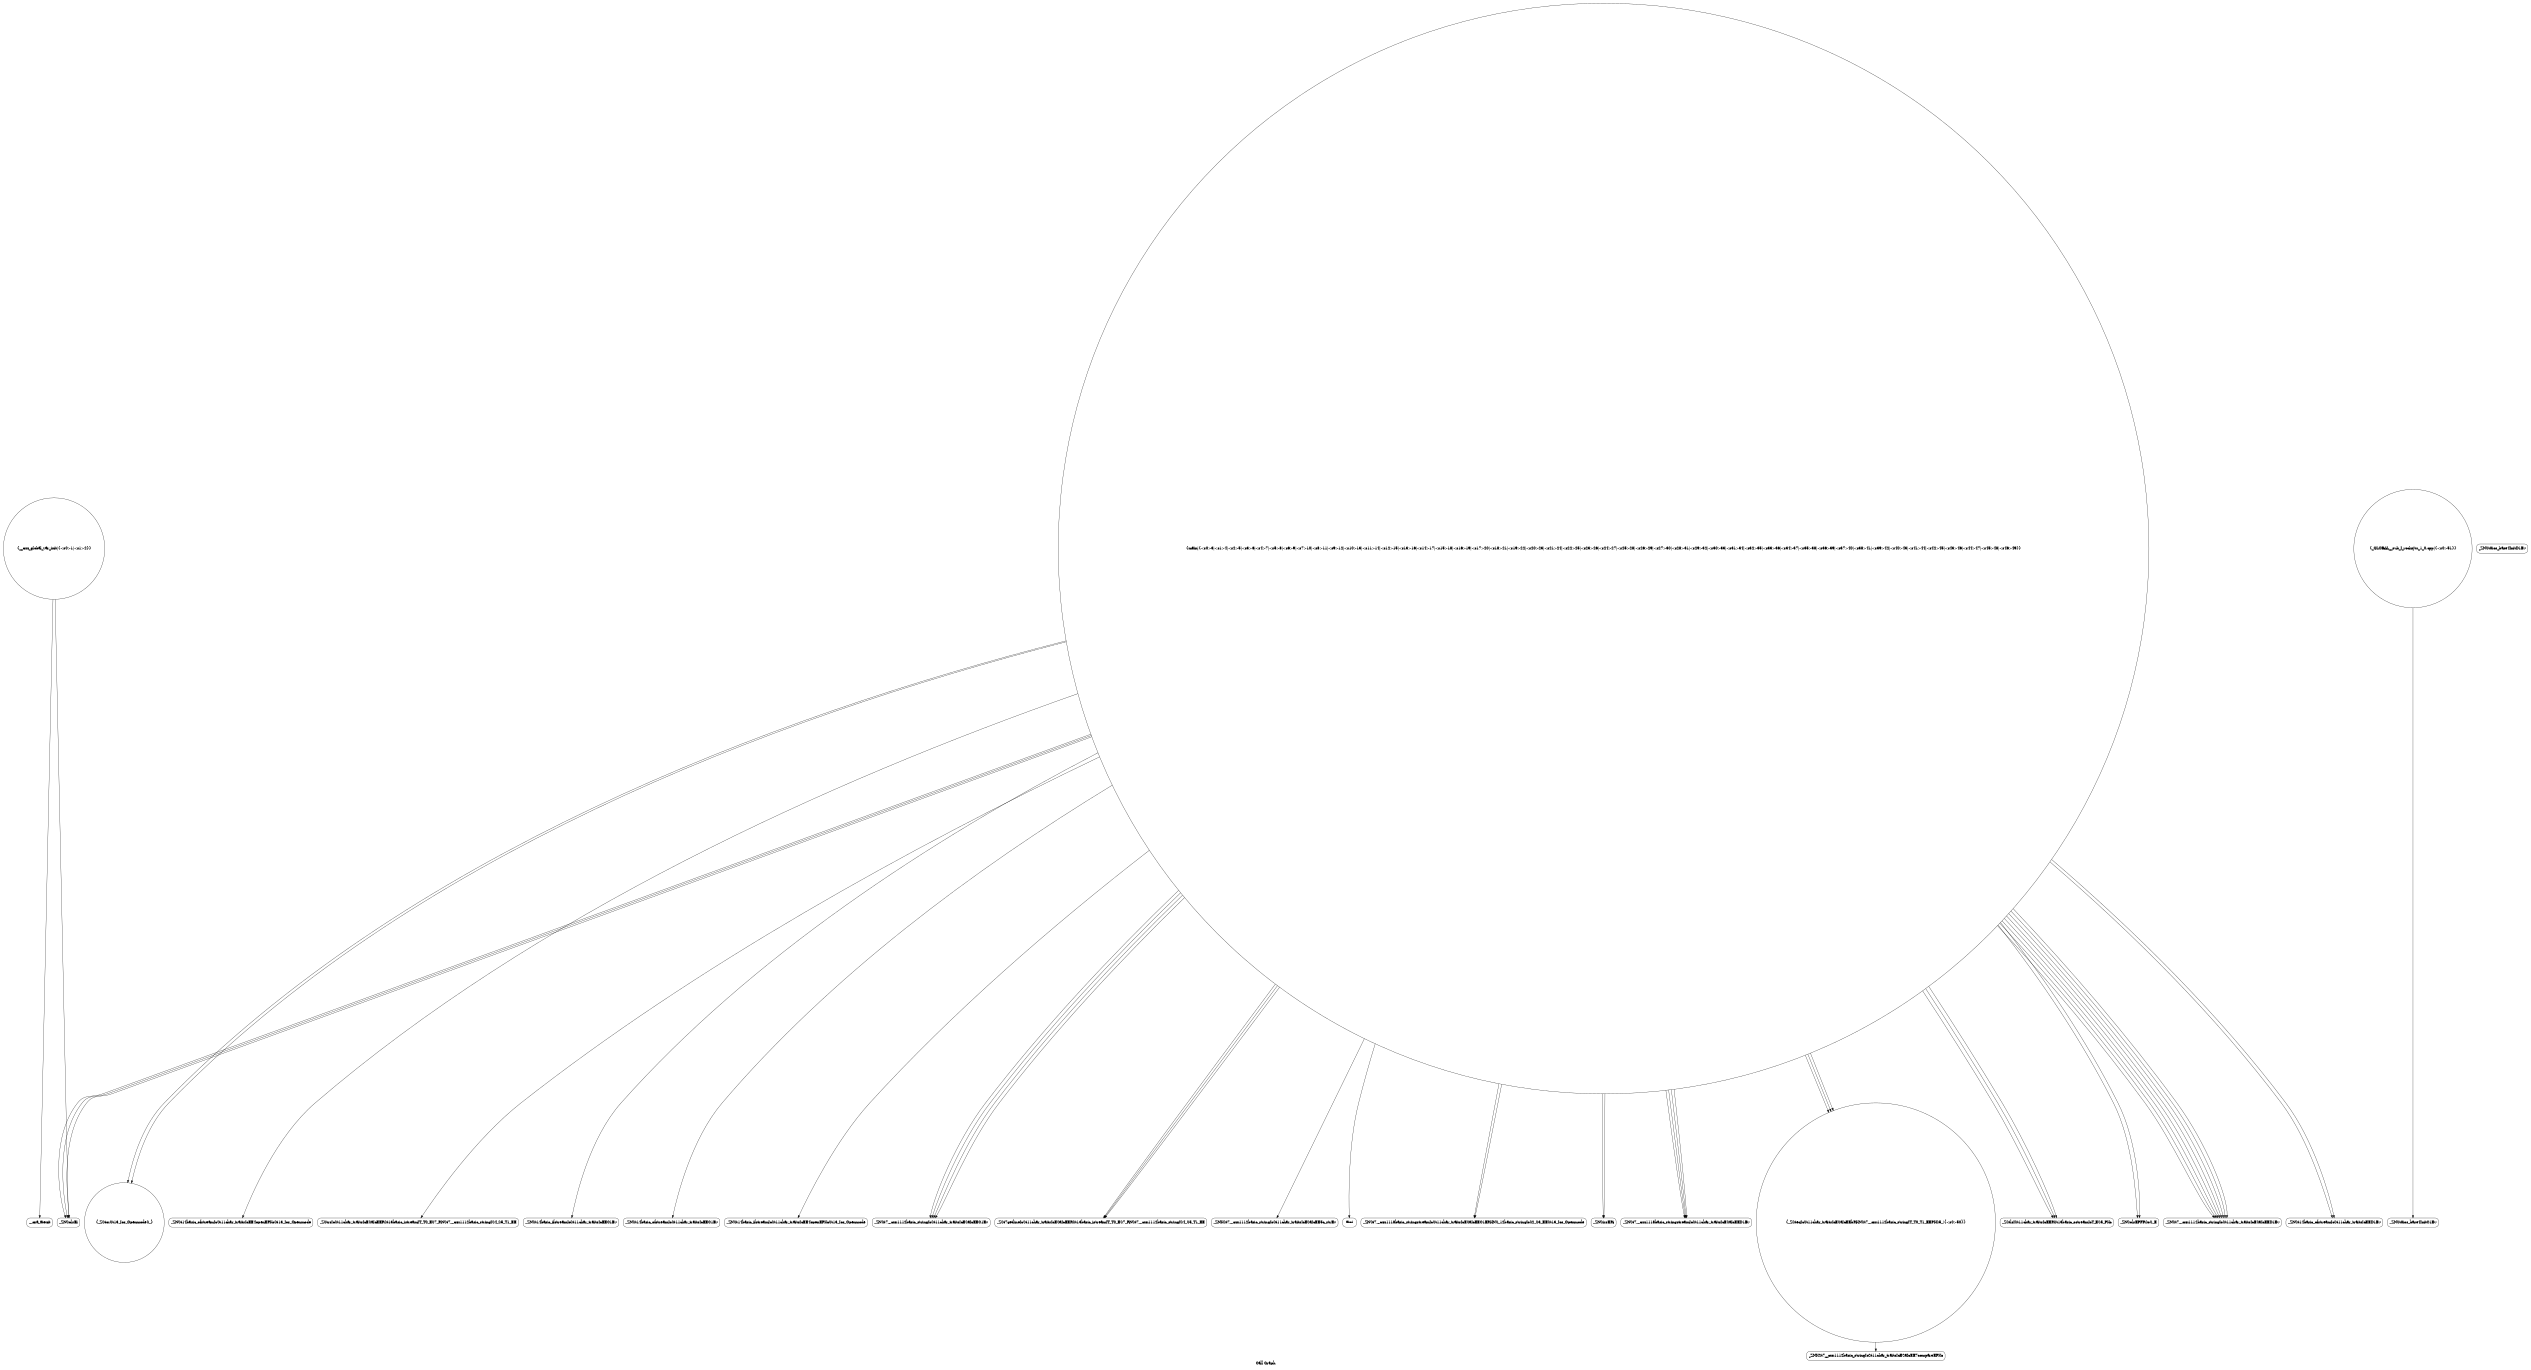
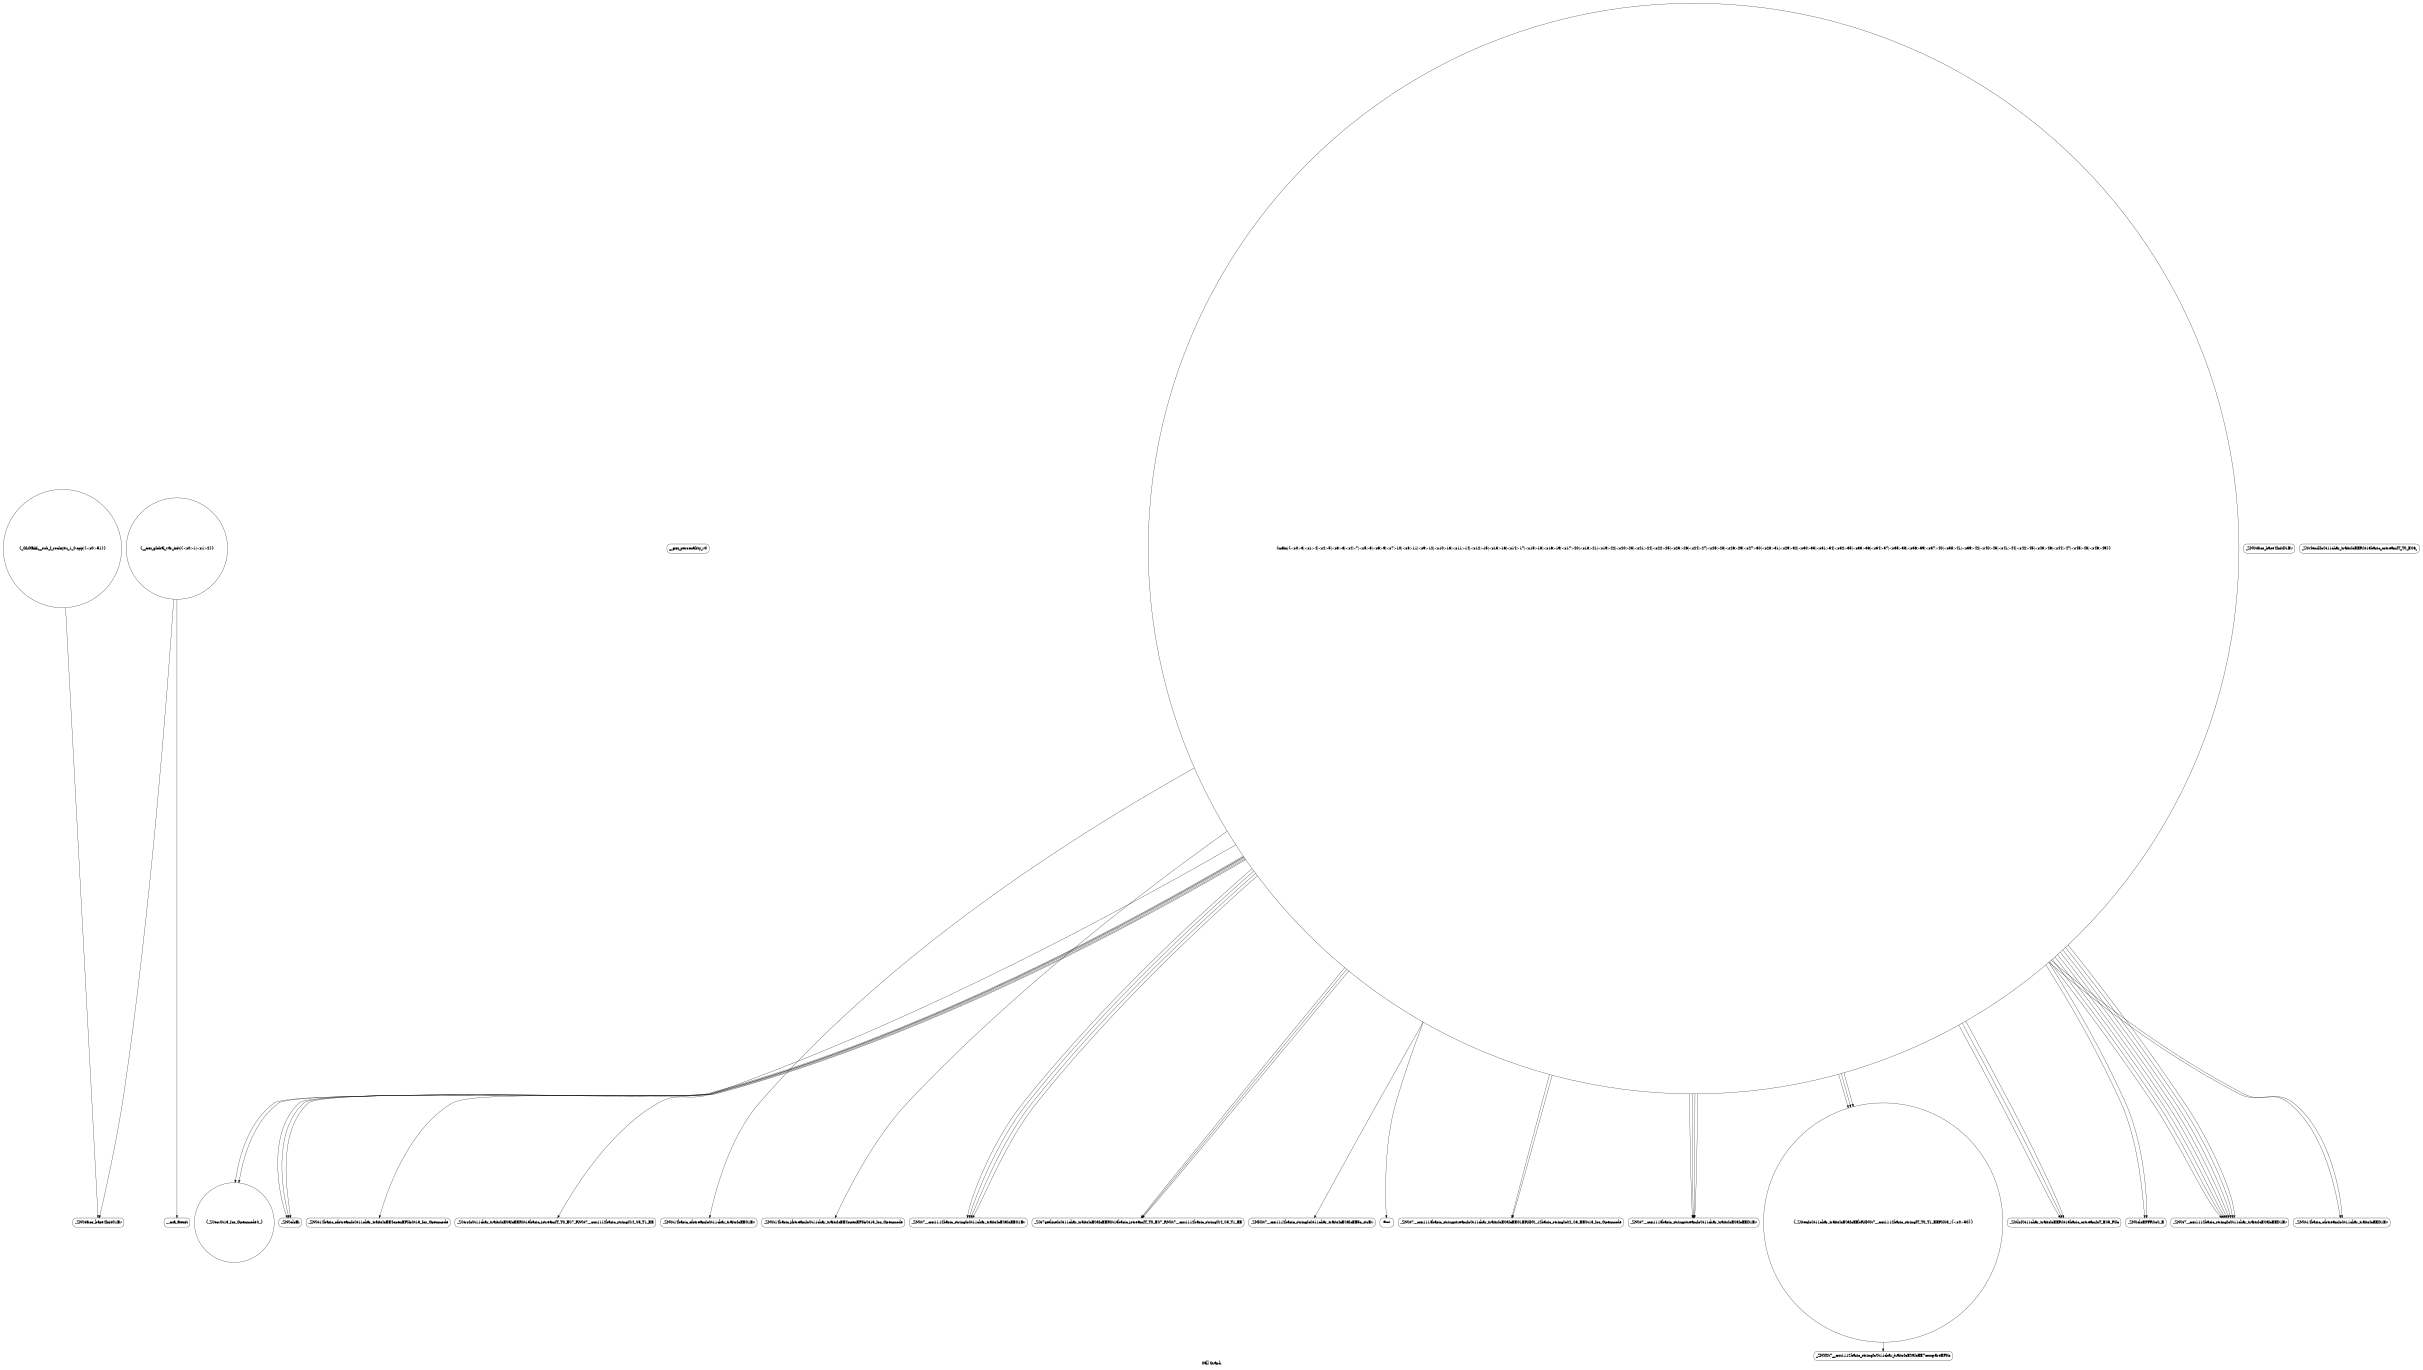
none -> (688, 549)
none -> (2359, 549)
(62, 907) -> (147, 909)
(571, 1223) -> none
(1604, 1223) -> none
